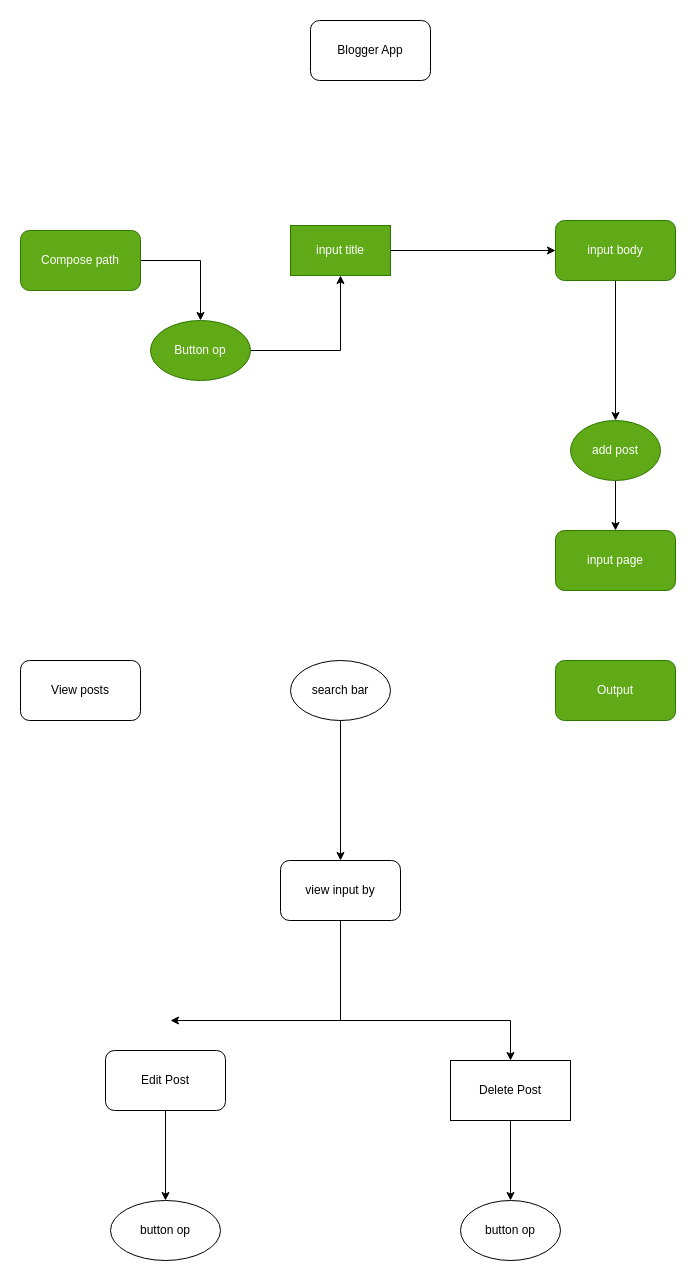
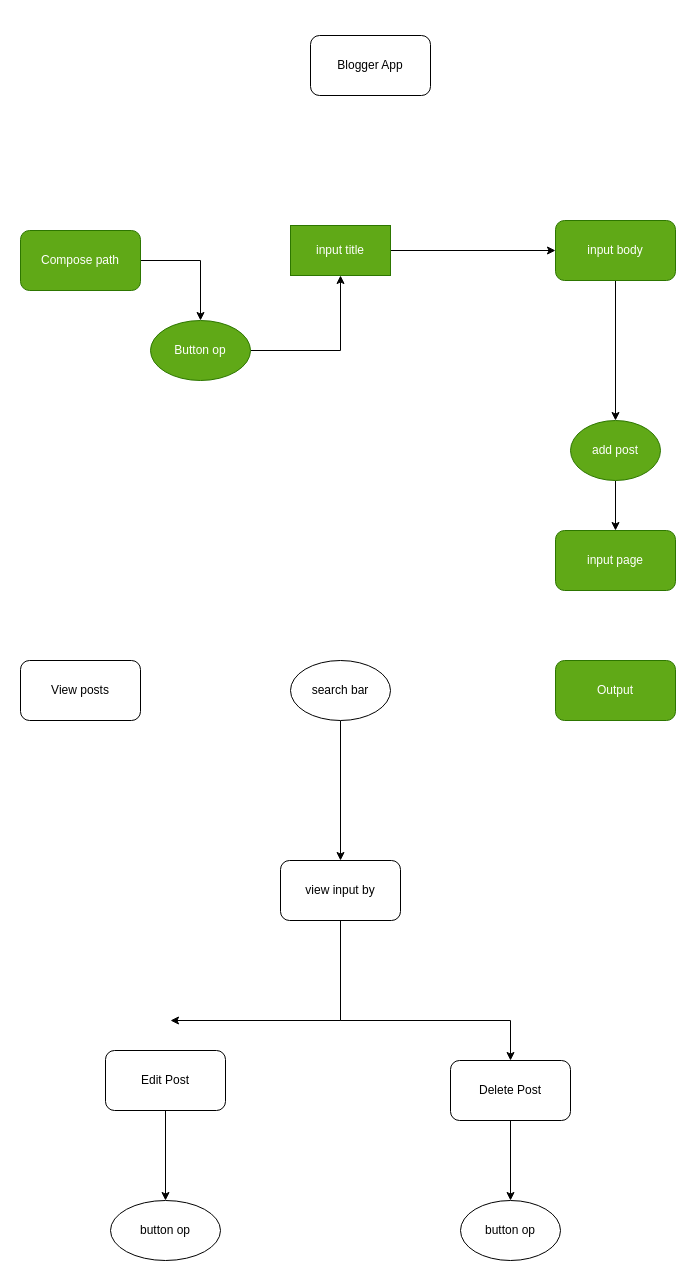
(371, 51) -> (371, 66)
(511, 1091) -> (511, 1091)
